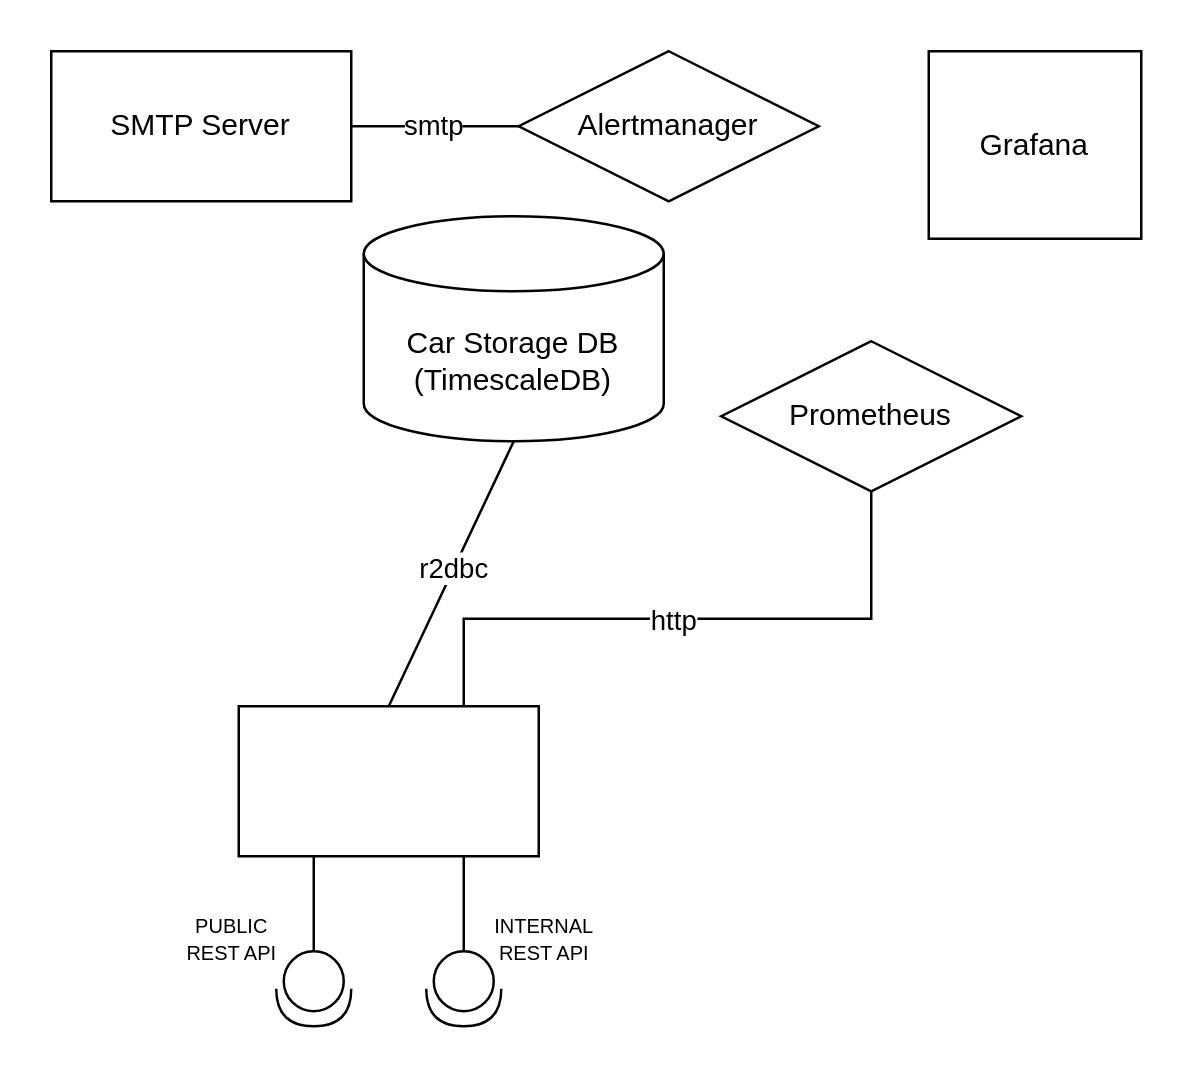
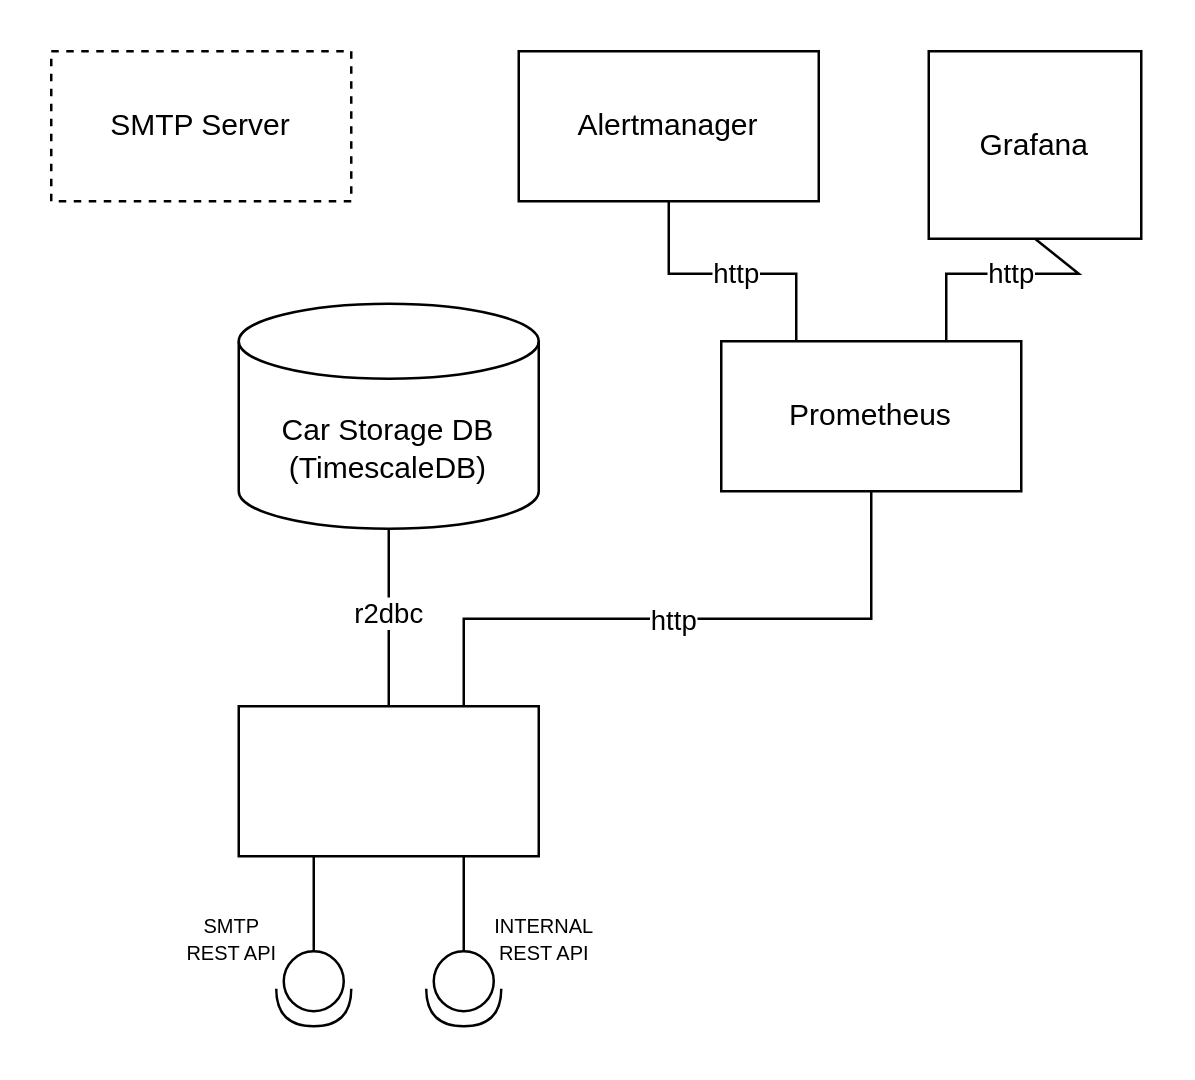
(201, 126) -> (201, 126)
(436, 126) -> none
(669, 126) -> (669, 126)
none -> (730, 274)
none -> (1006, 274)
(514, 329) -> (389, 416)
(871, 416) -> (871, 416)
(233, 939) -> (233, 939)
